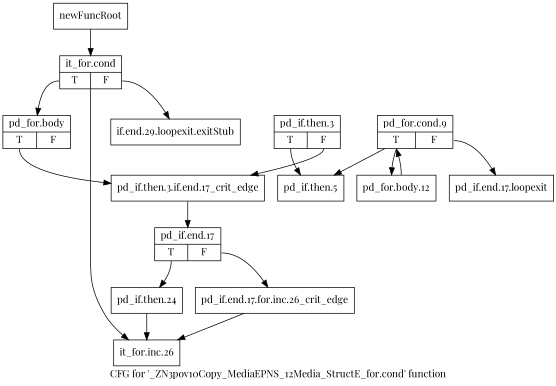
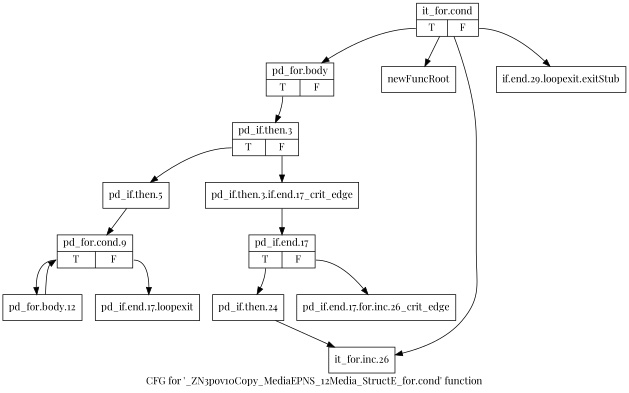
(91, 39) -> (434, 48)
(363, 160) -> (119, 219)
(57, 174) -> (282, 106)
(214, 325) -> none
